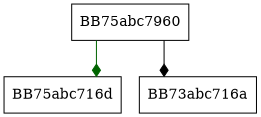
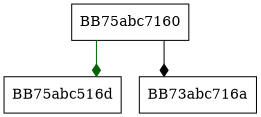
(130, 22) -> (130, 22)
(63, 95) -> (63, 95)
